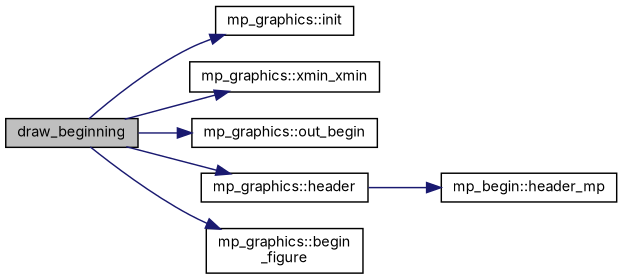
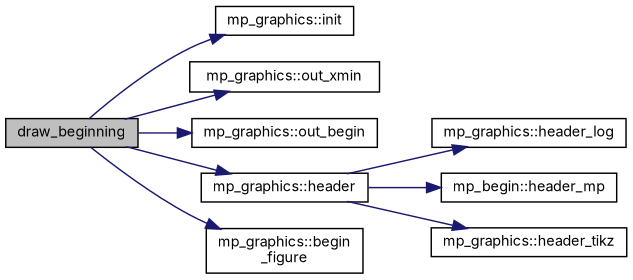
(285, 77) -> (285, 77)
none -> (529, 133)
none -> (529, 242)
